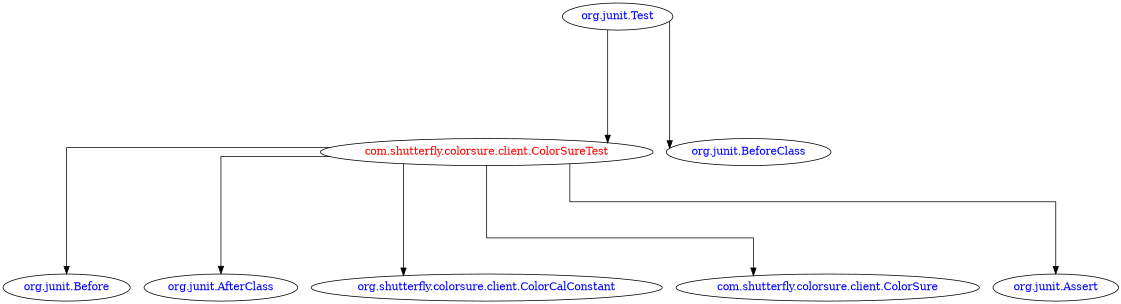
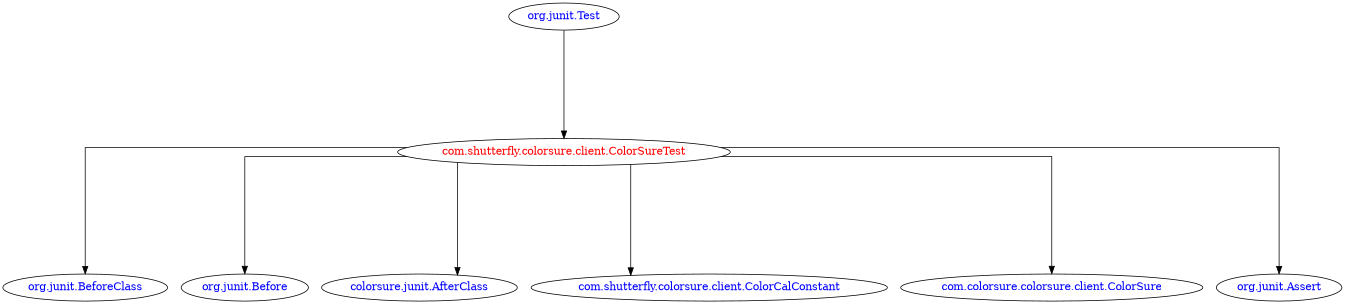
(670, 81) -> (187, 148)
(221, 288) -> (419, 288)
(487, 288) -> (709, 288)
(828, 288) -> (1052, 288)
